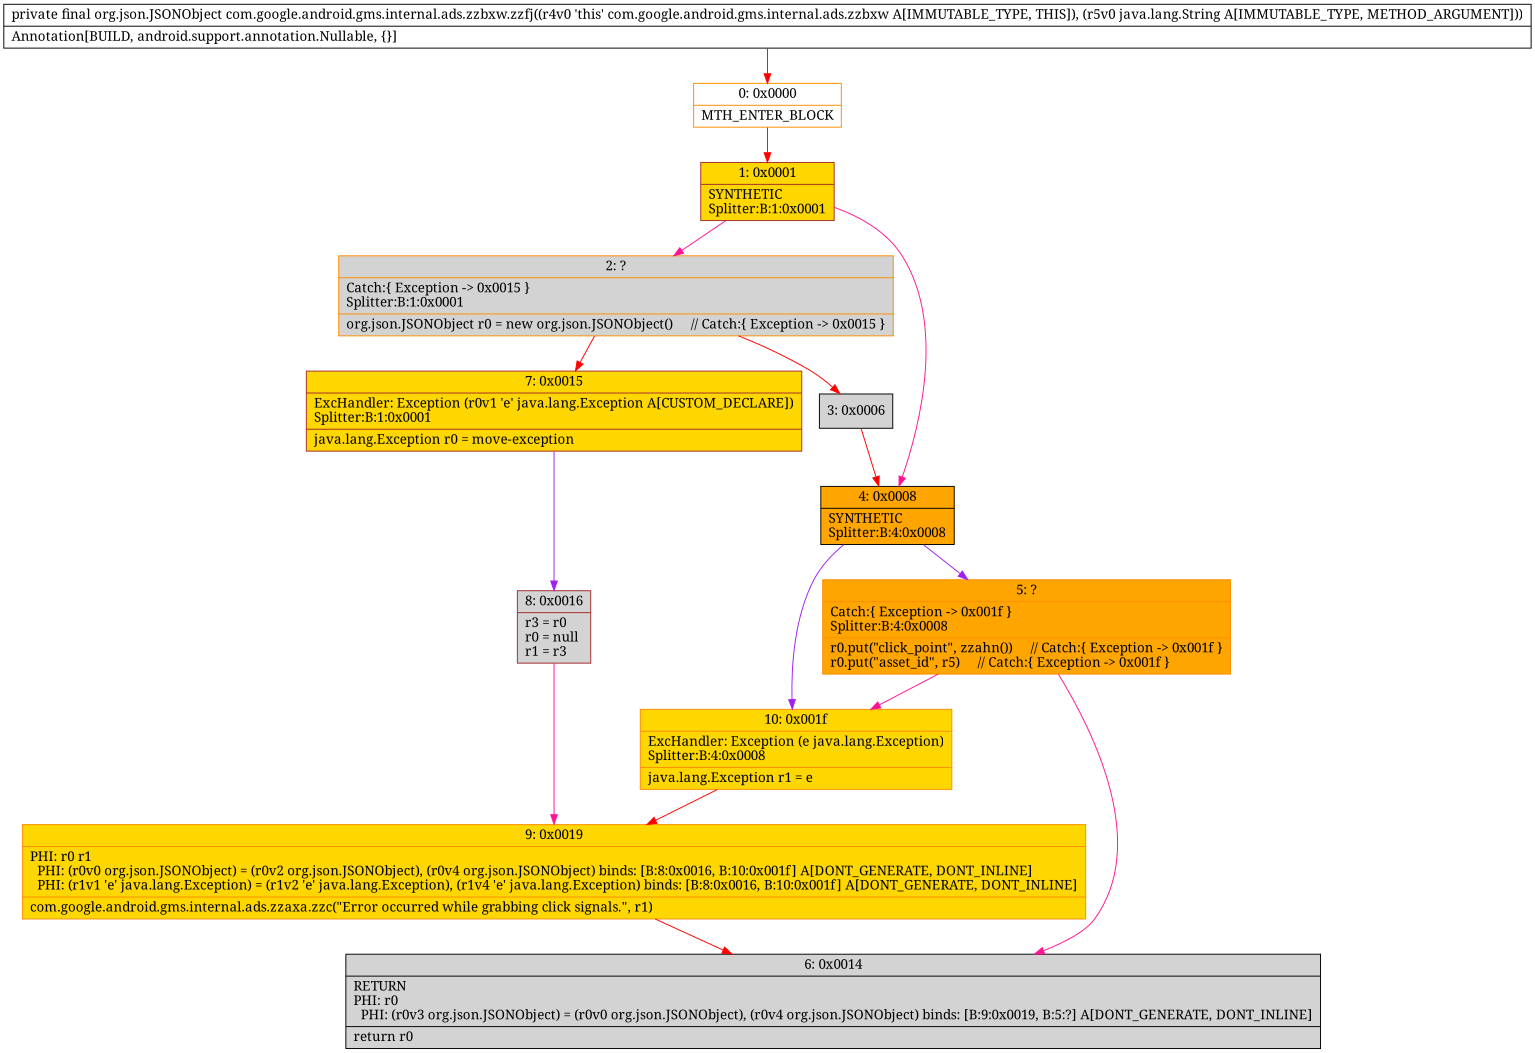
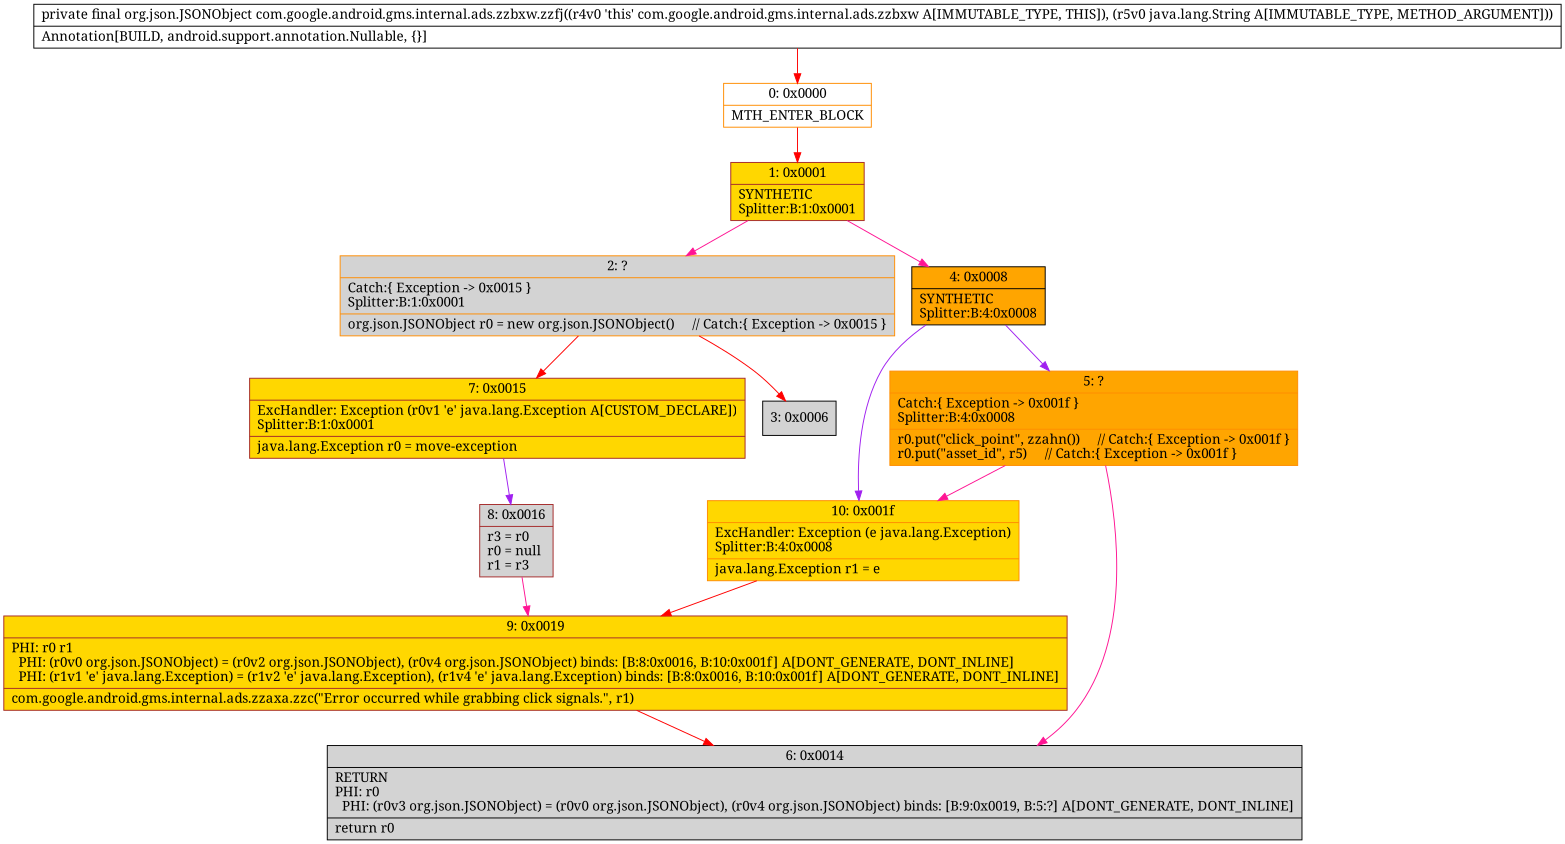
(869, 453) -> none
(554, 872) -> (535, 663)
